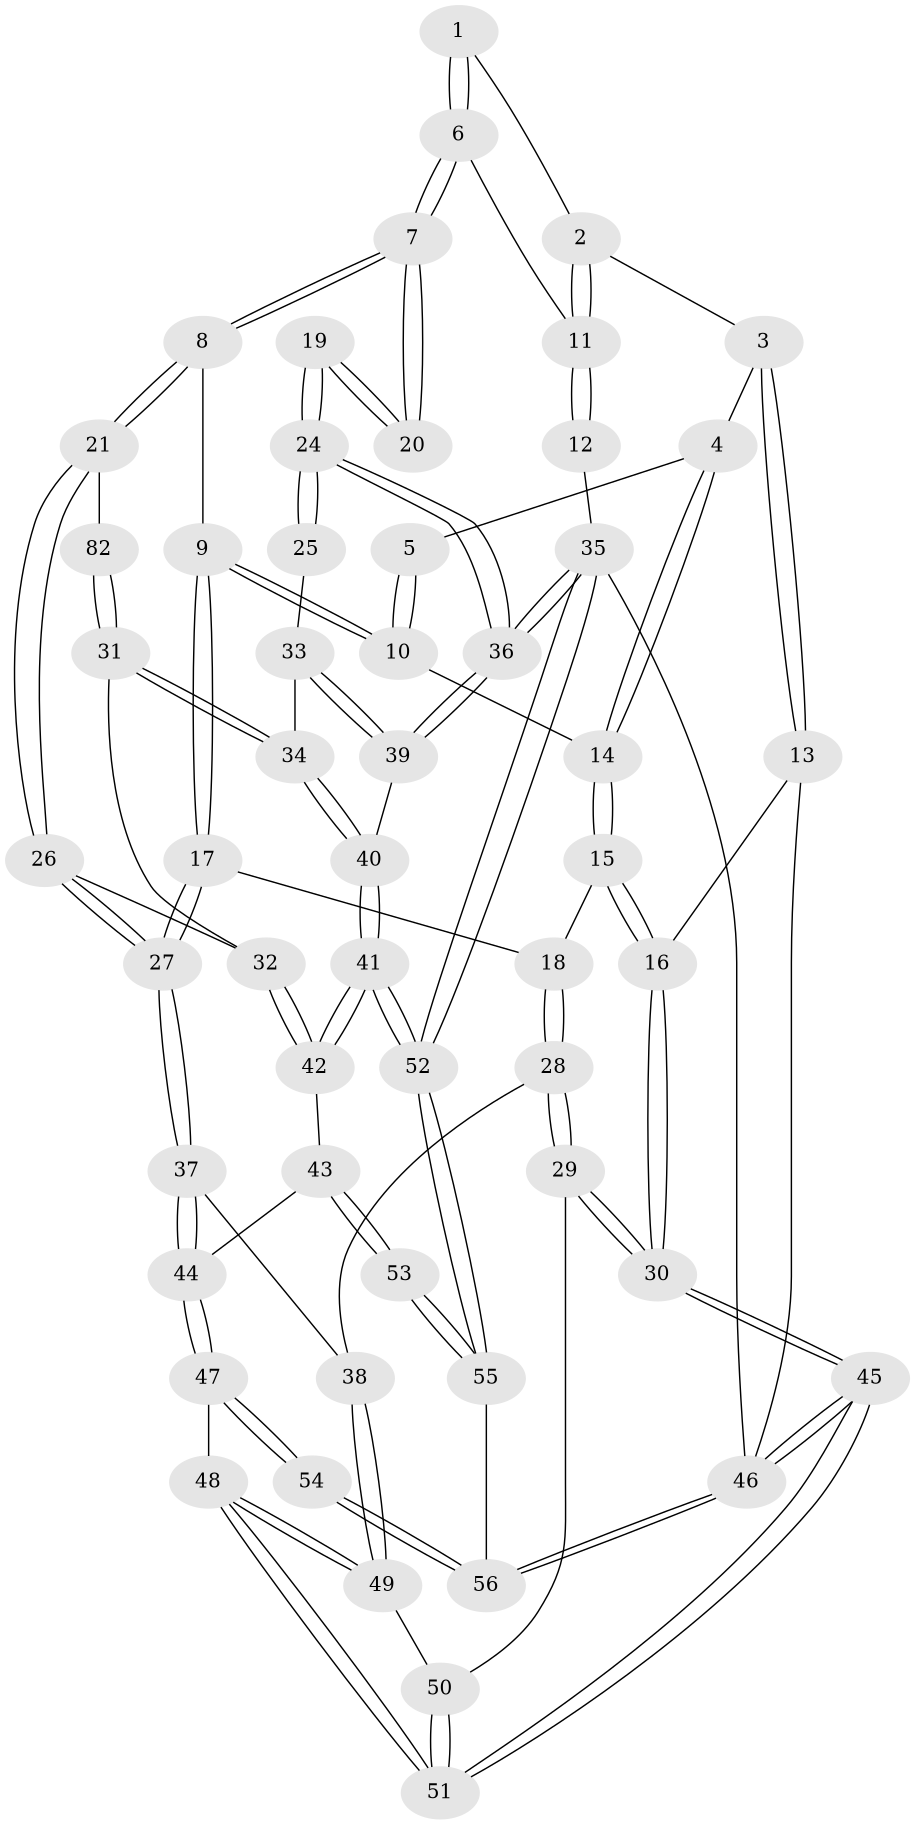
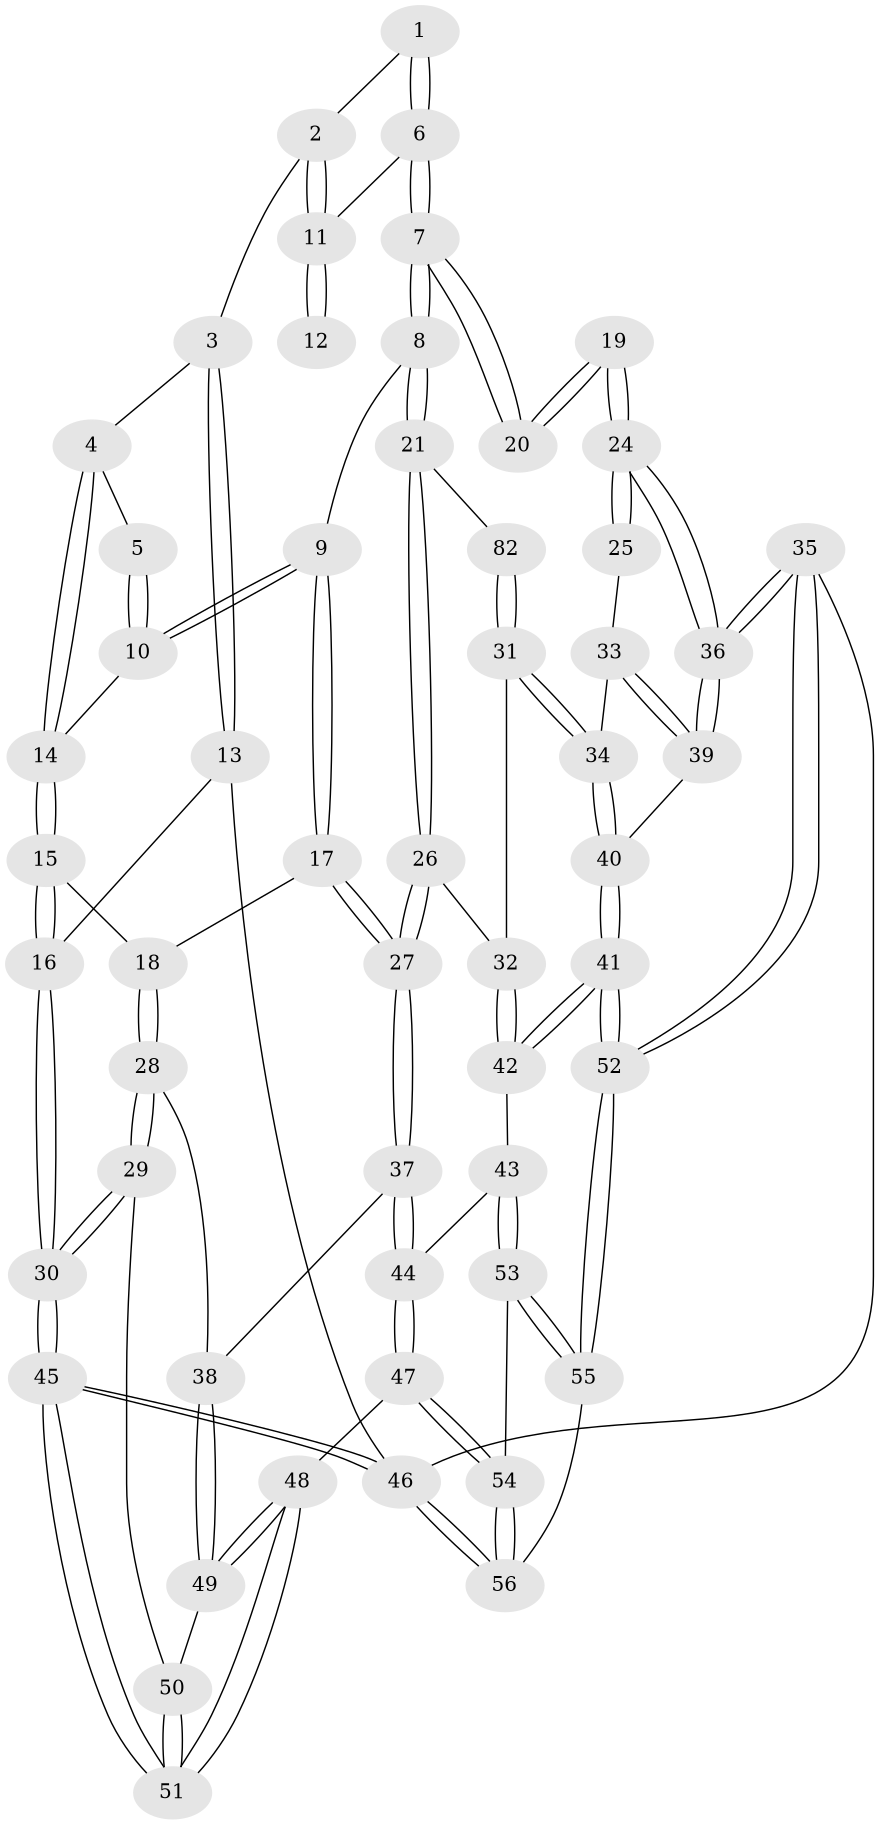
(588, 500) -> none
none -> (506, 1378)
